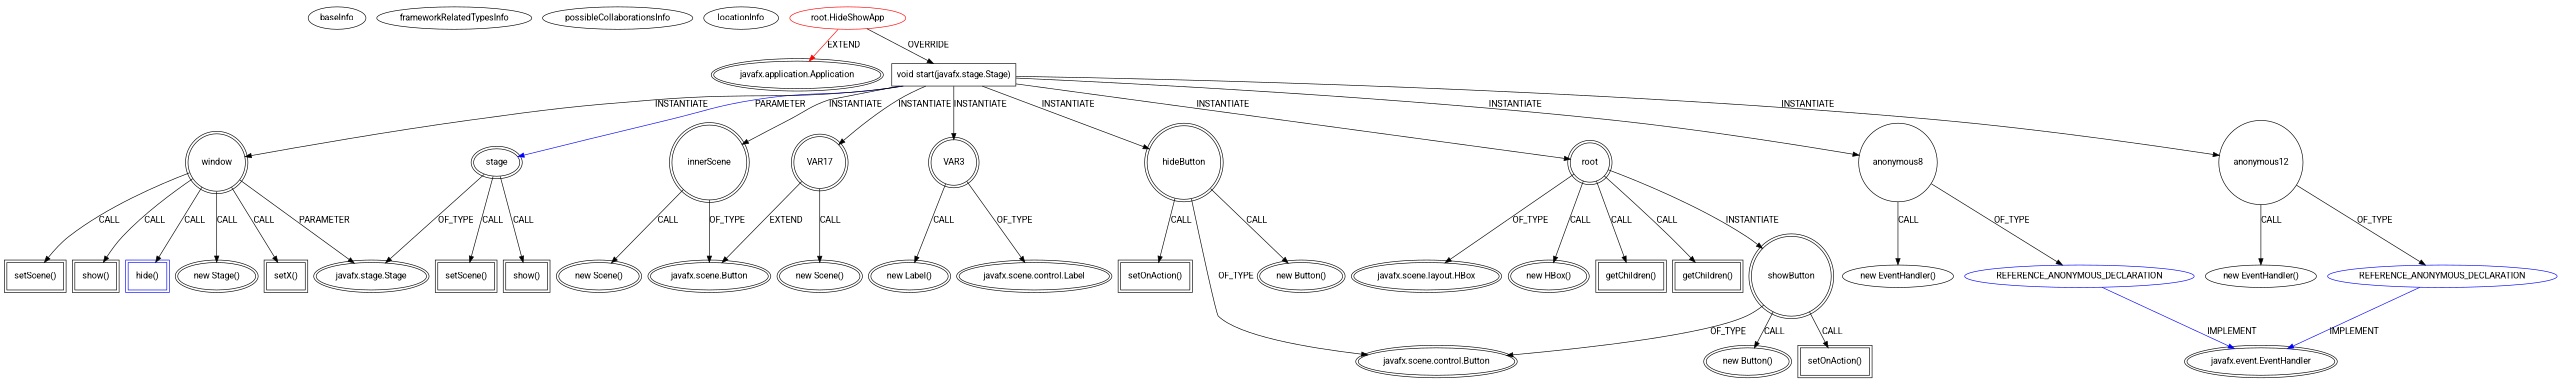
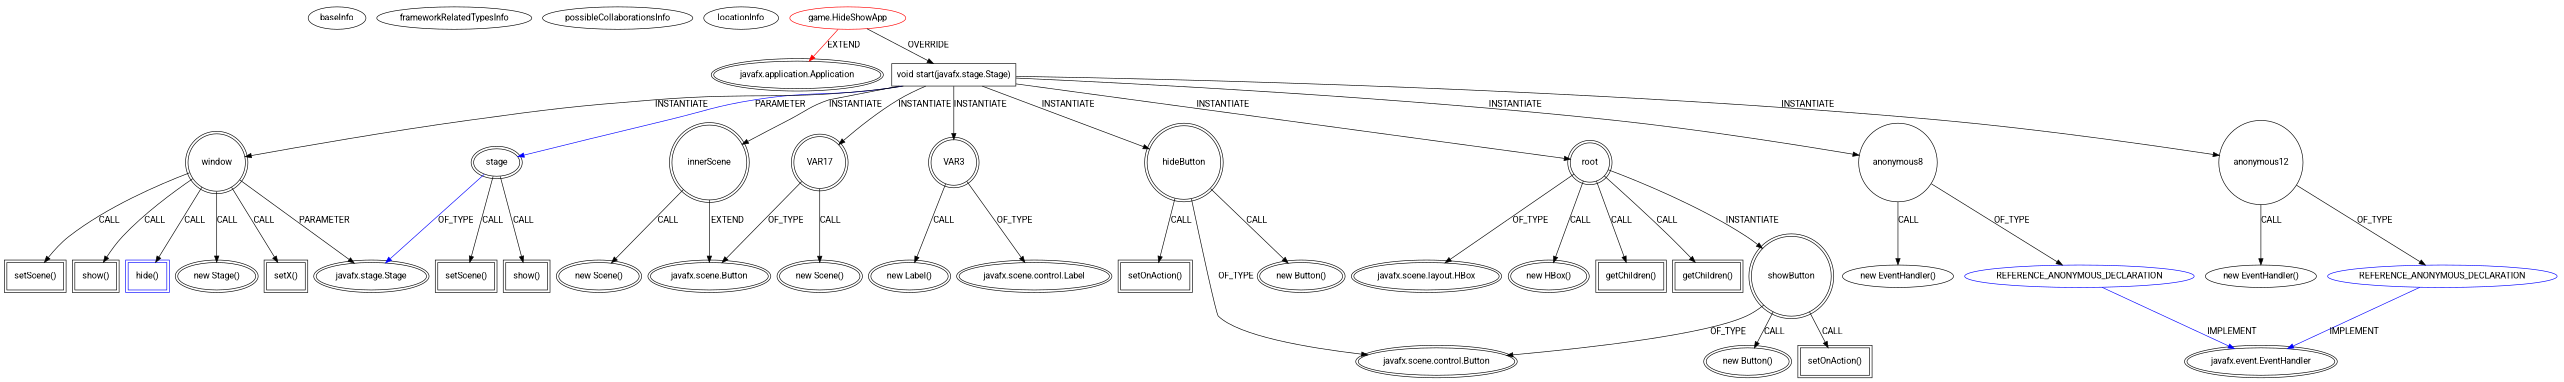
(848, 18) -> (848, 18)
(437, 216) -> (437, 216)
(727, 221) -> (727, 221)
(786, 221) -> (786, 221)
